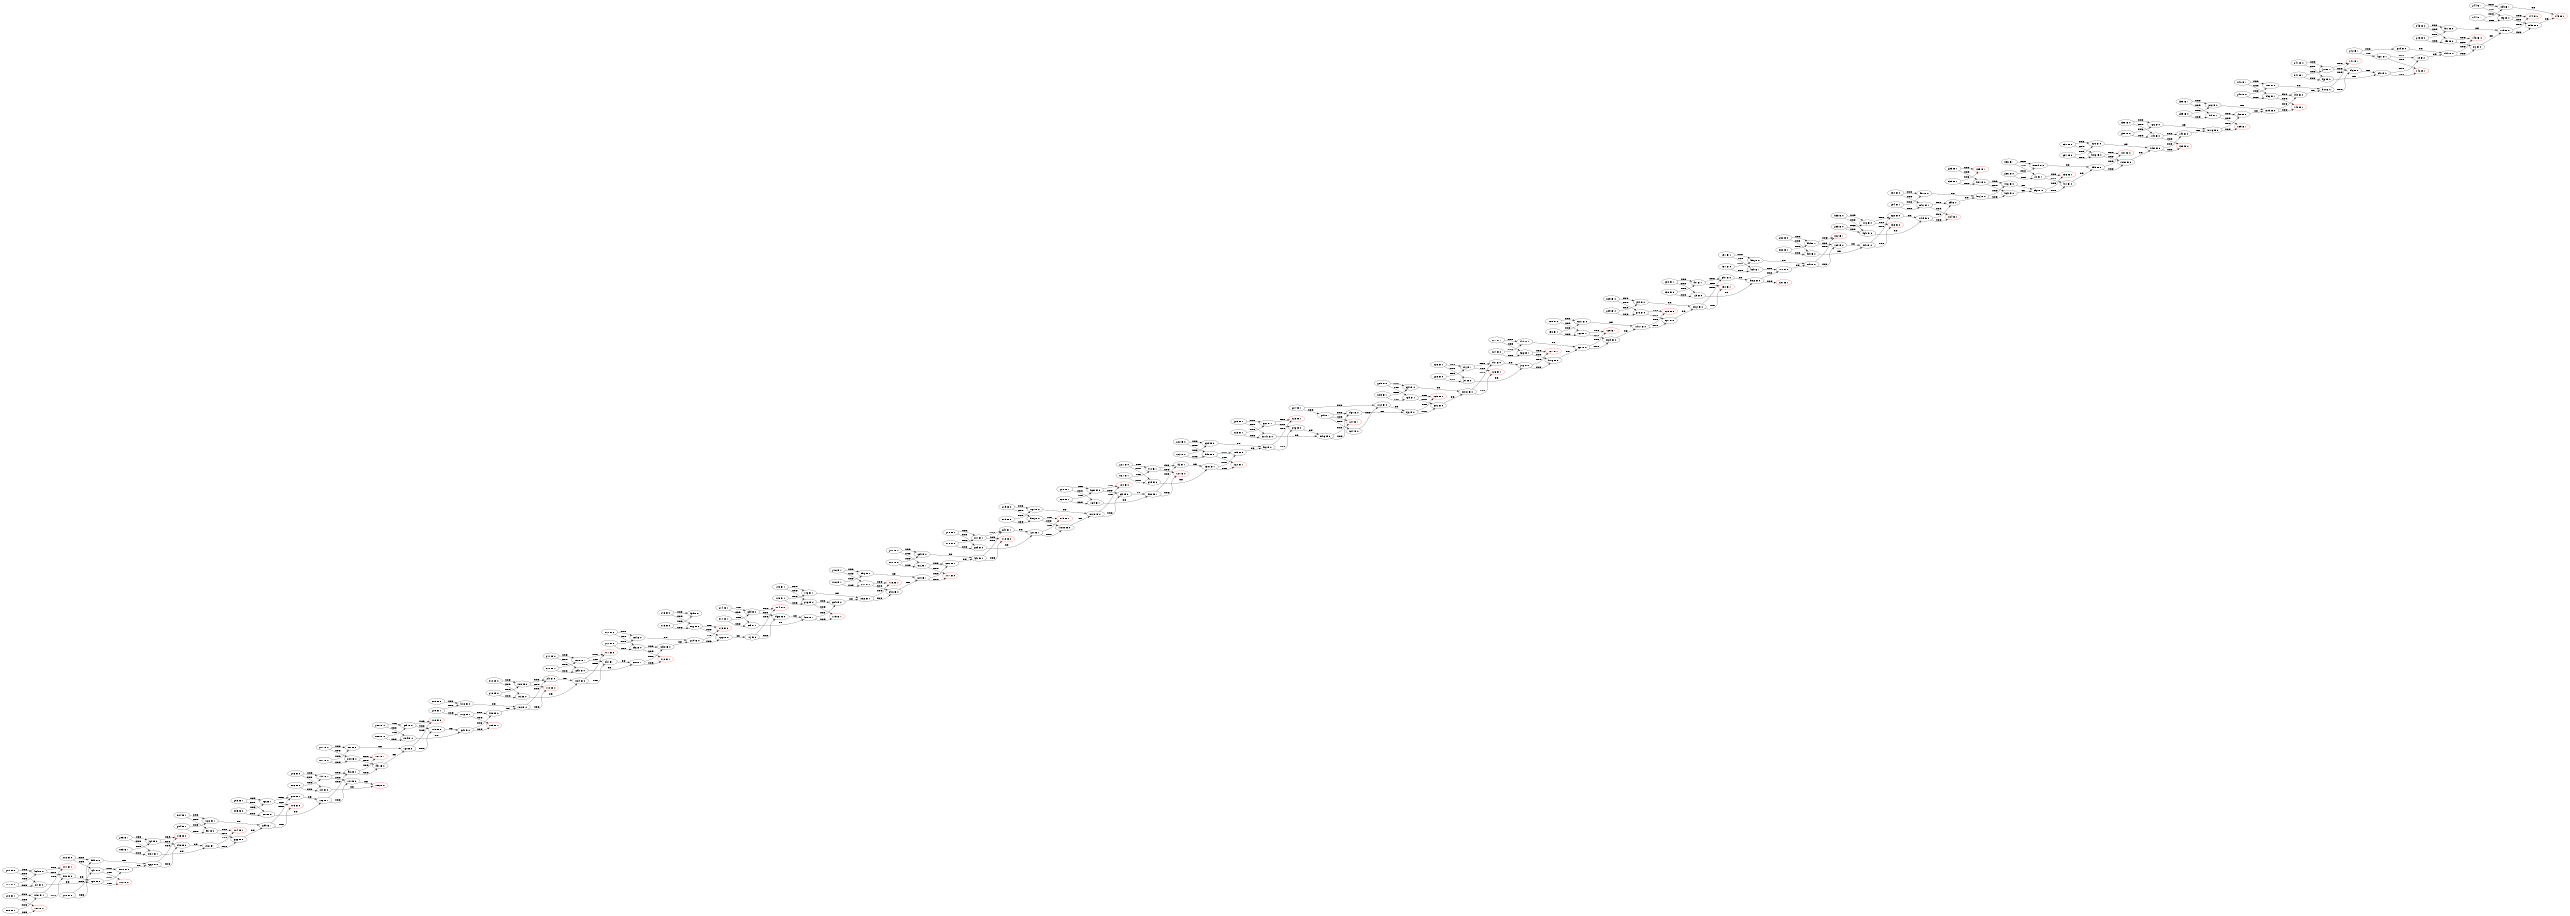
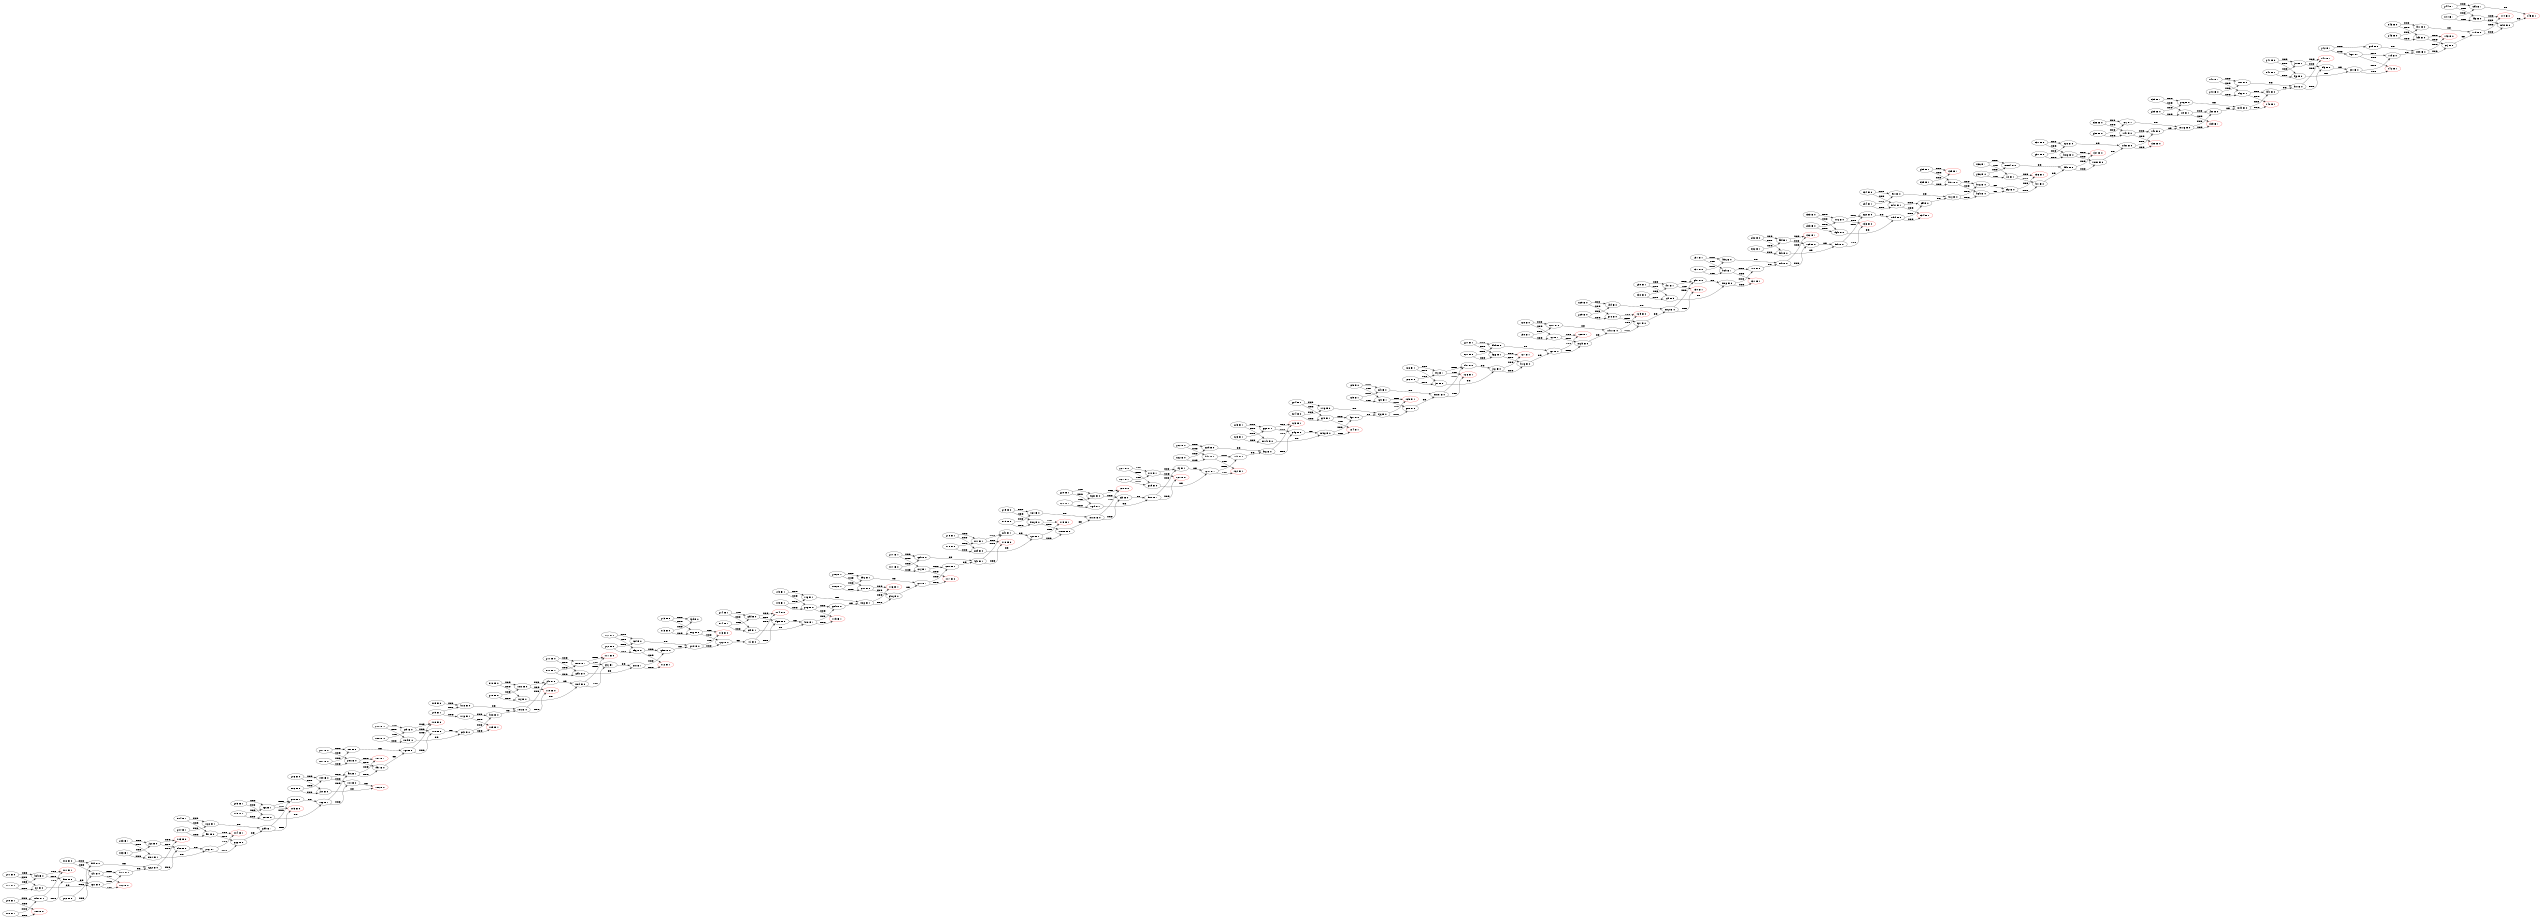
none -> (1741, 275)
(1338, 423) -> (1309, 420)
